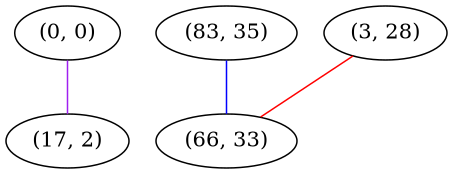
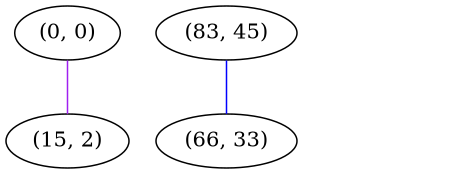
(226, 33) -> (226, 33)
(386, 33) -> none
(68, 141) -> (68, 141)
